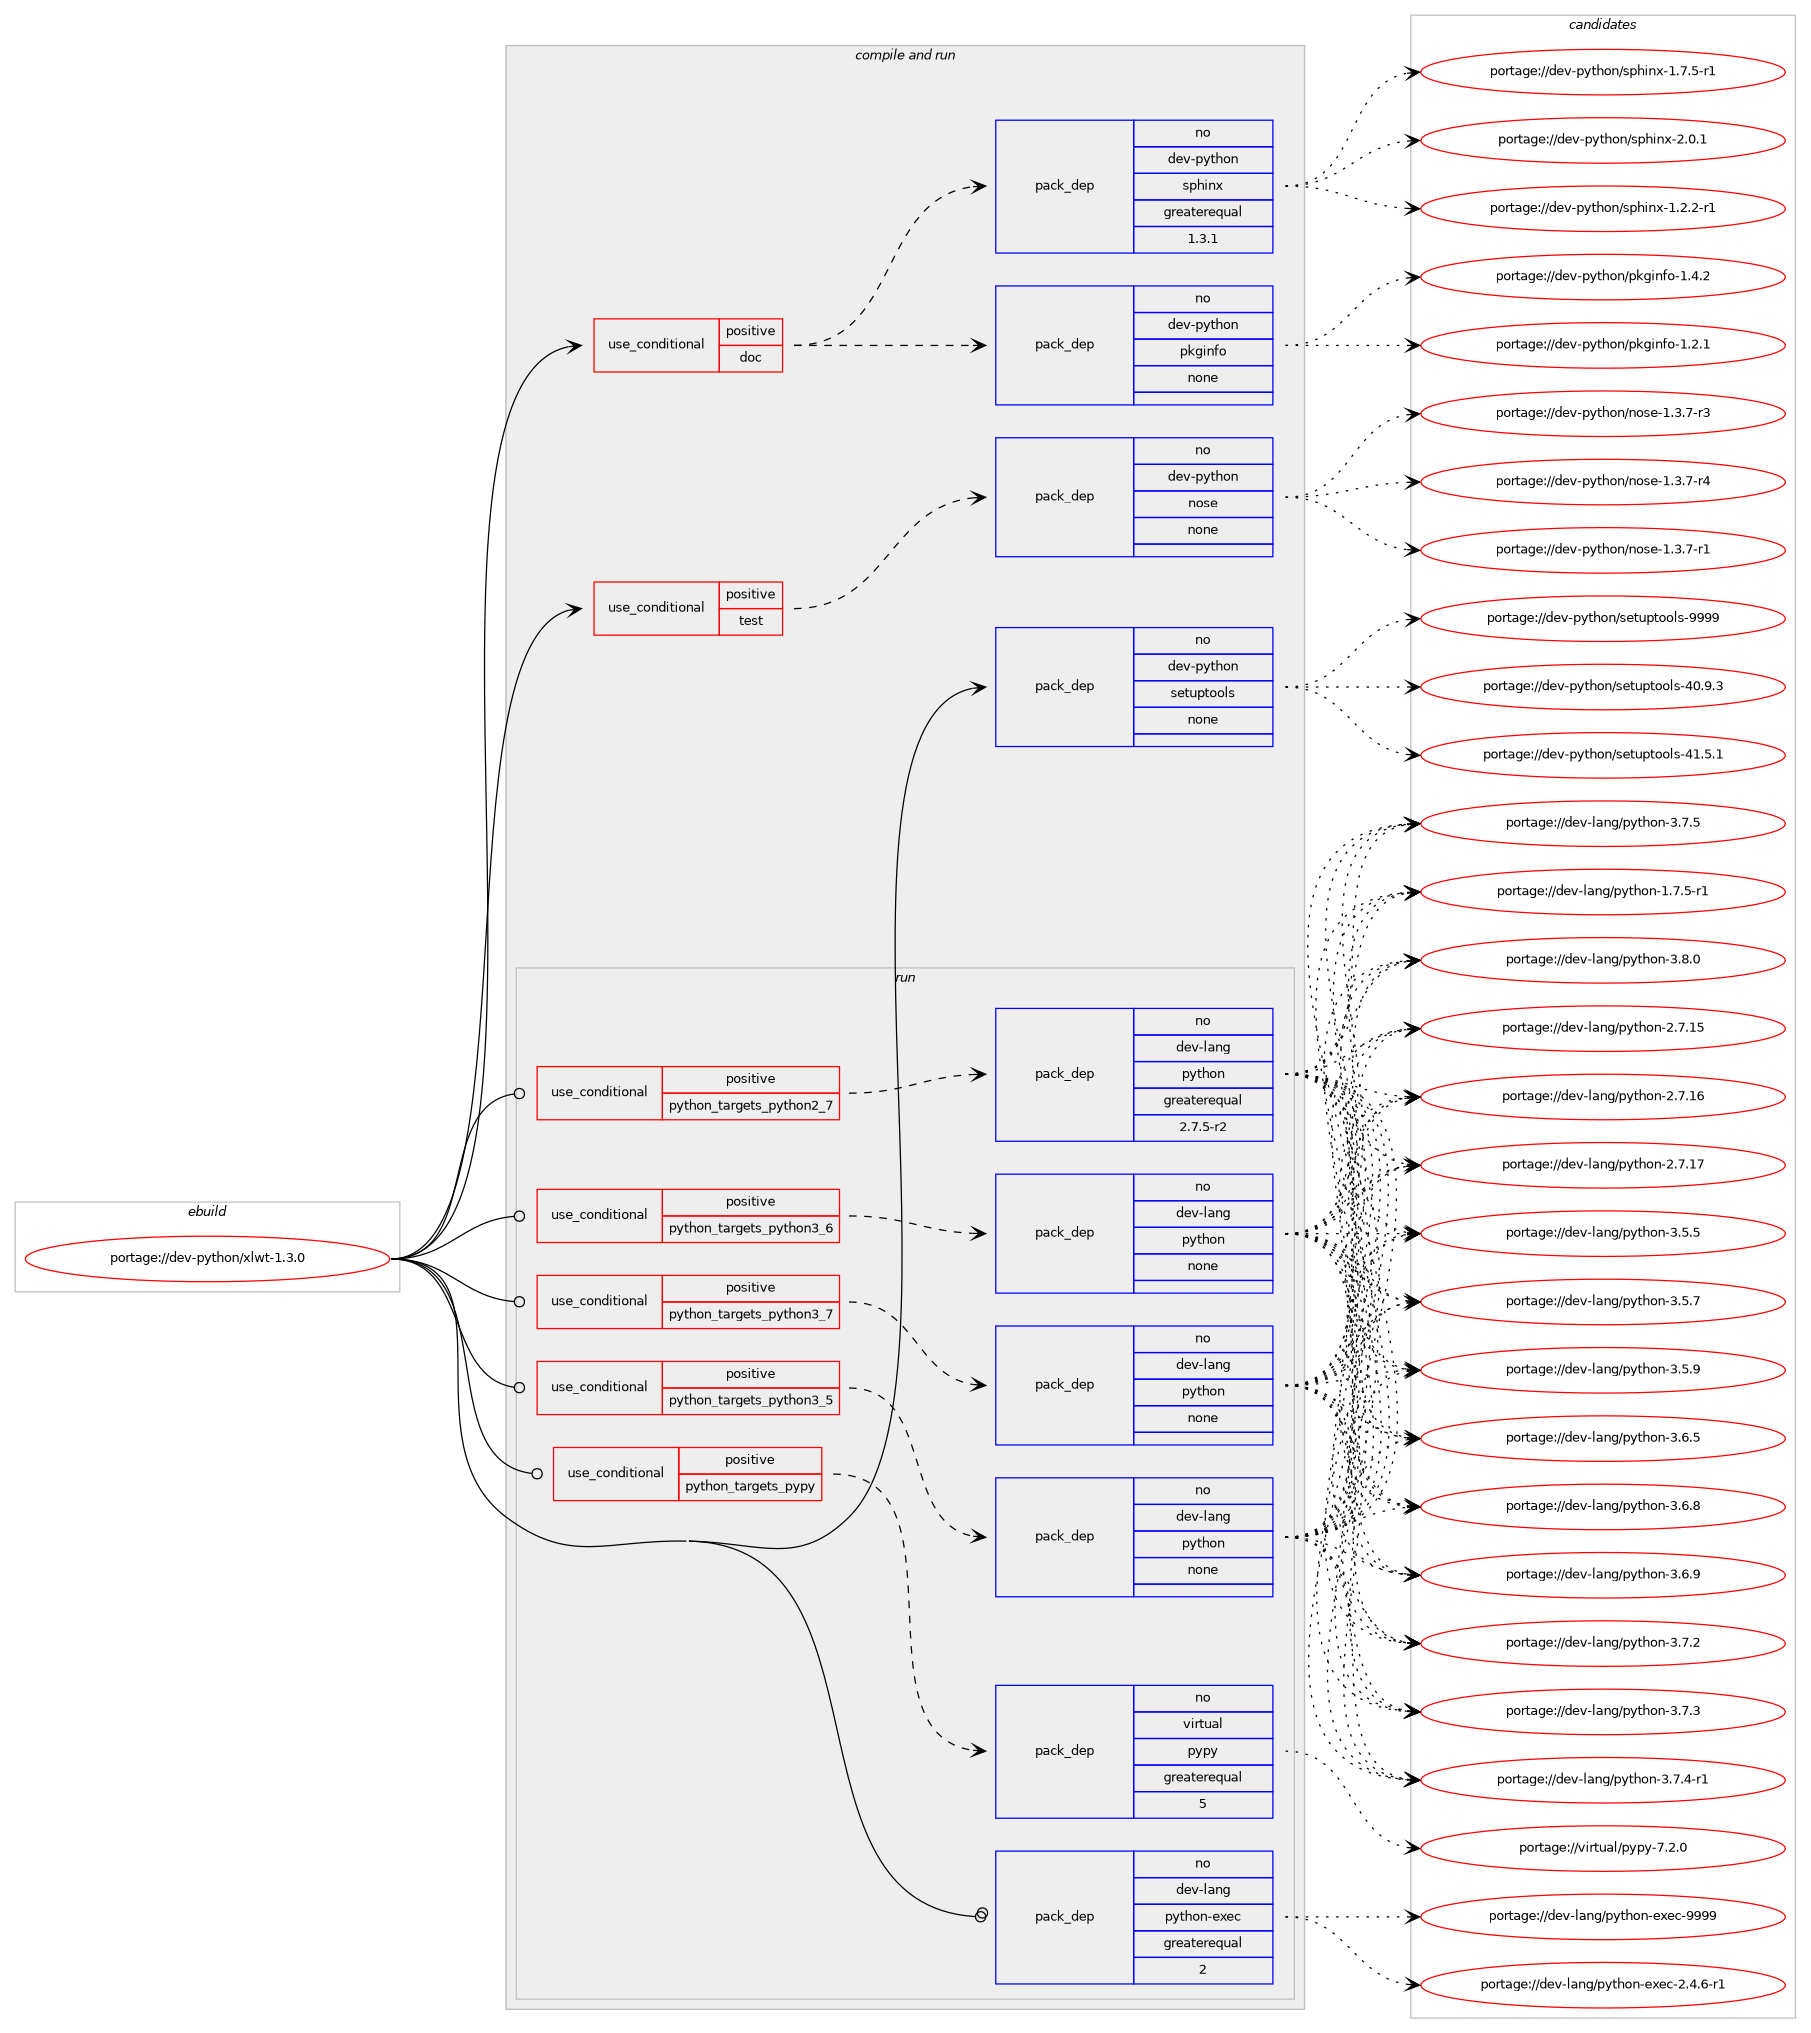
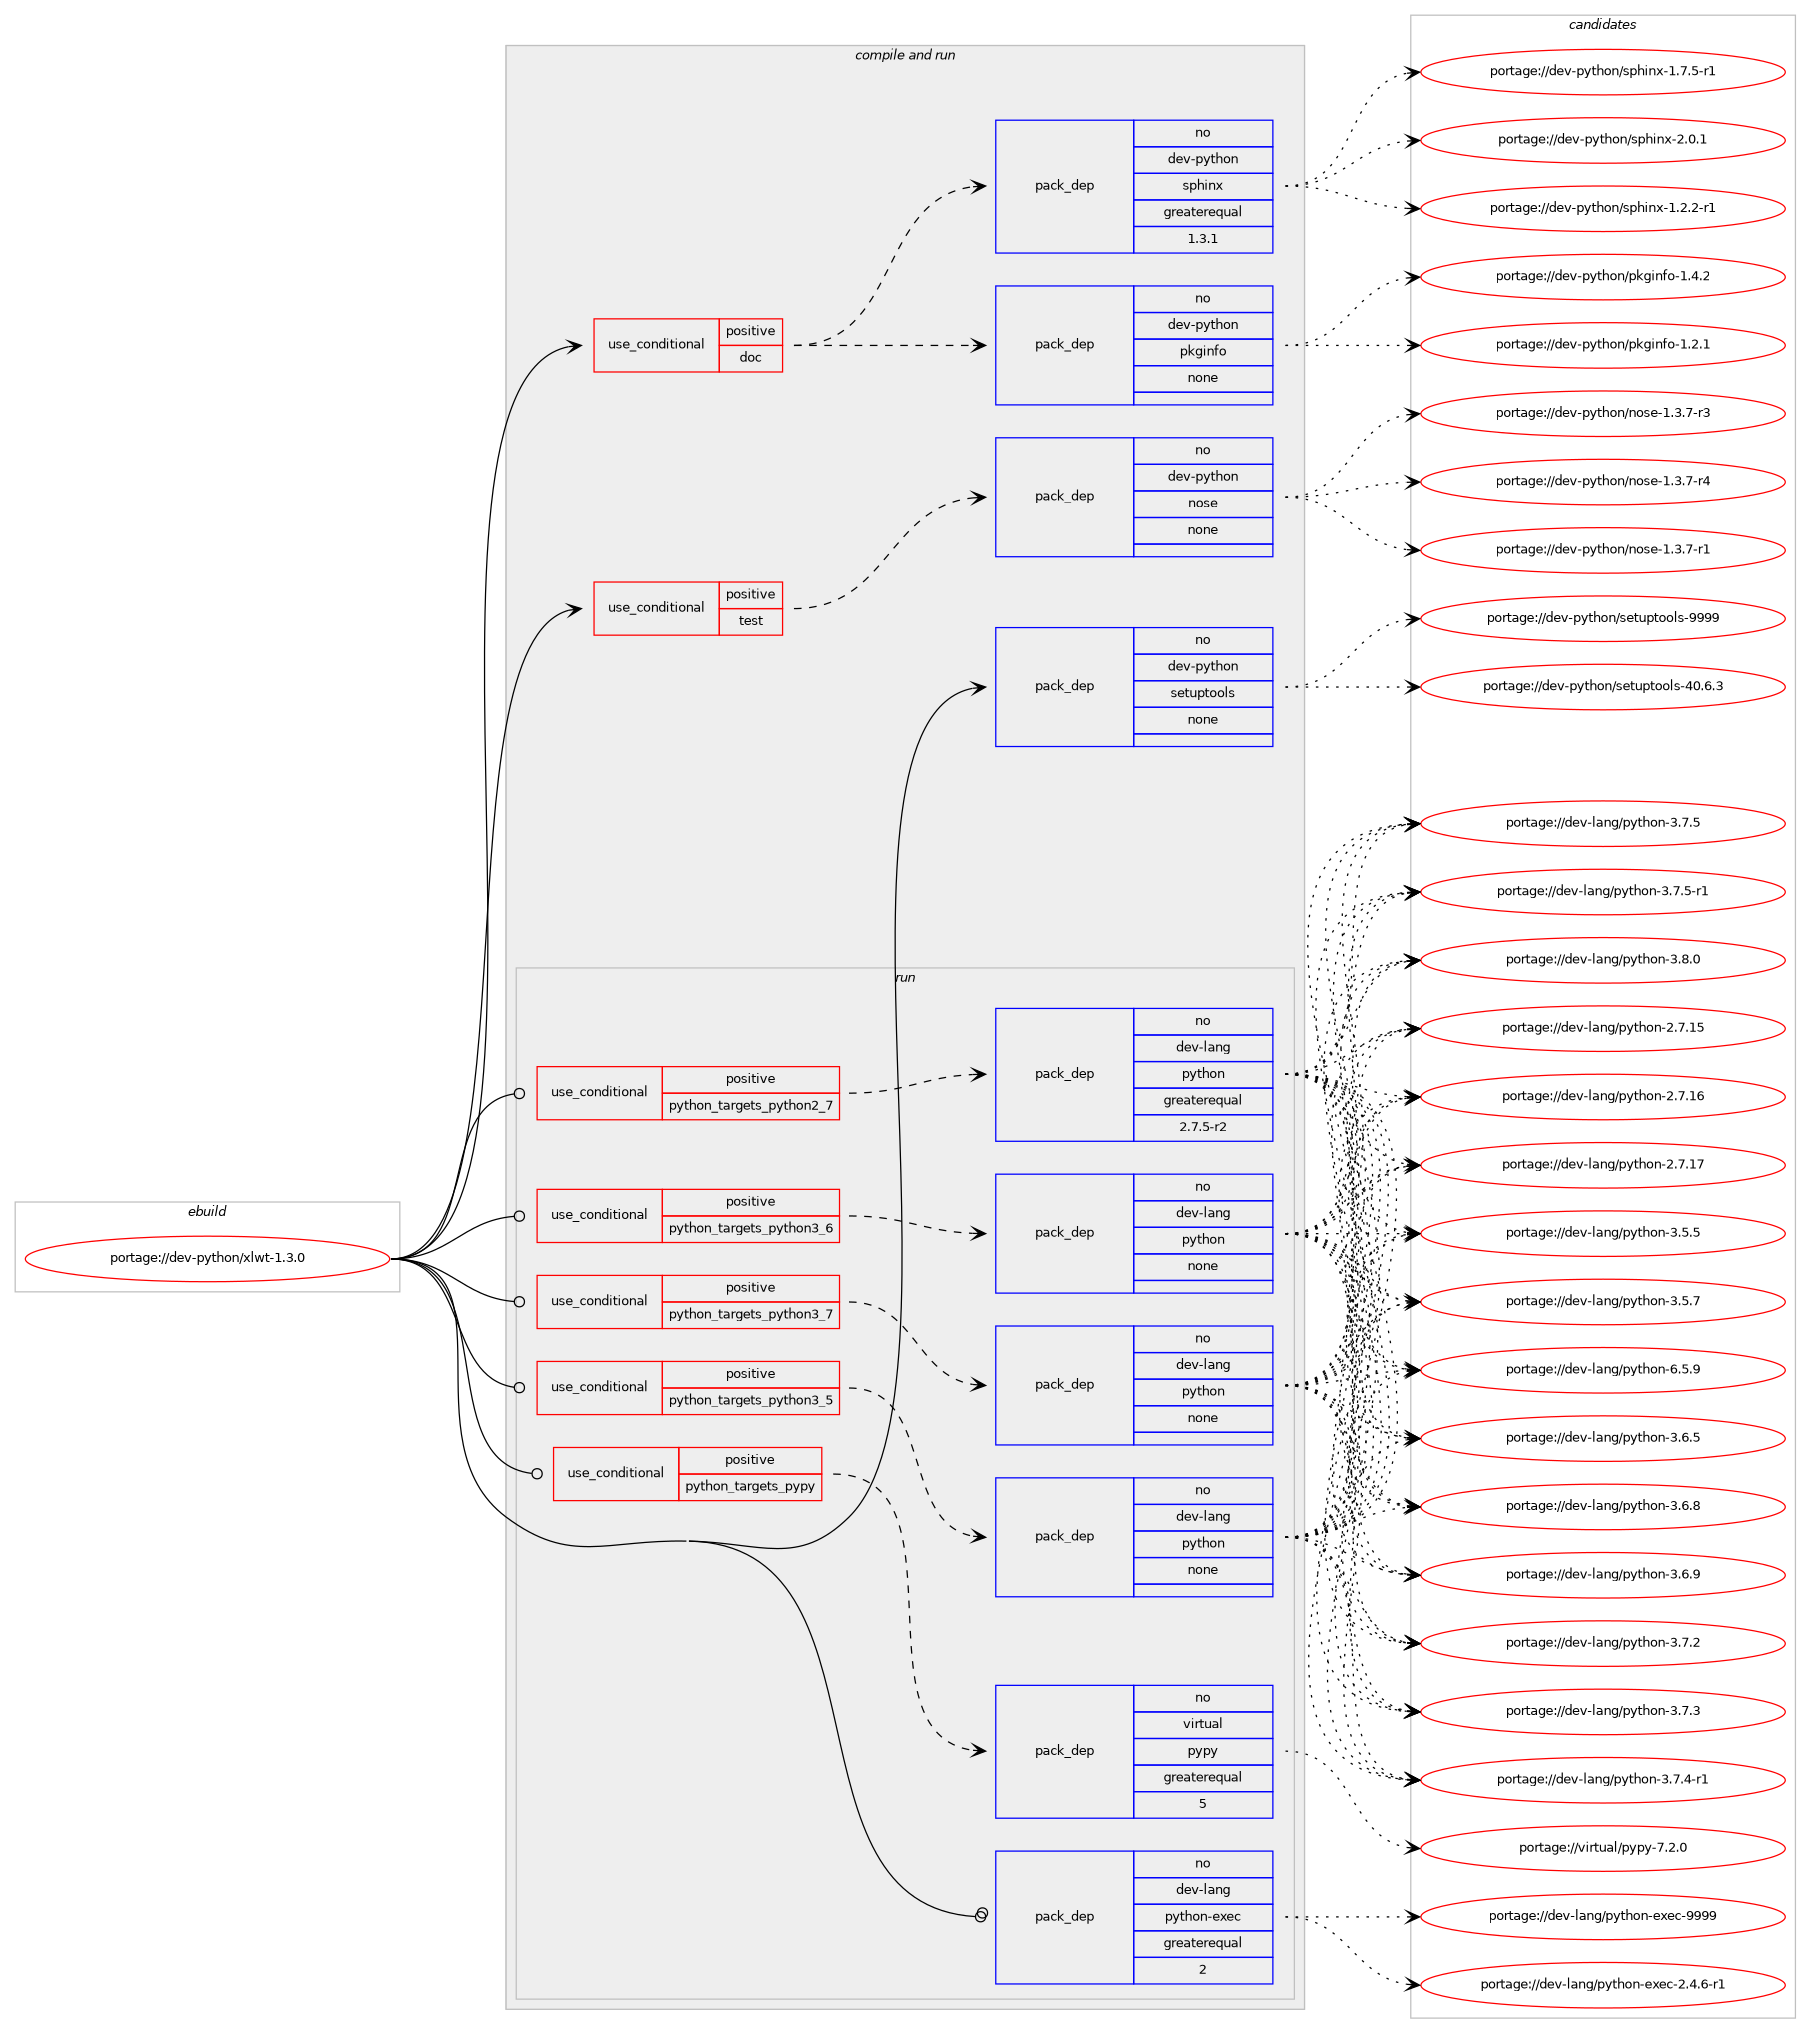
(1603, 687) -> (1603, 687)
(1603, 755) -> none
(1603, 892) -> (1603, 892)
(1603, 1370) -> (1603, 1370)
